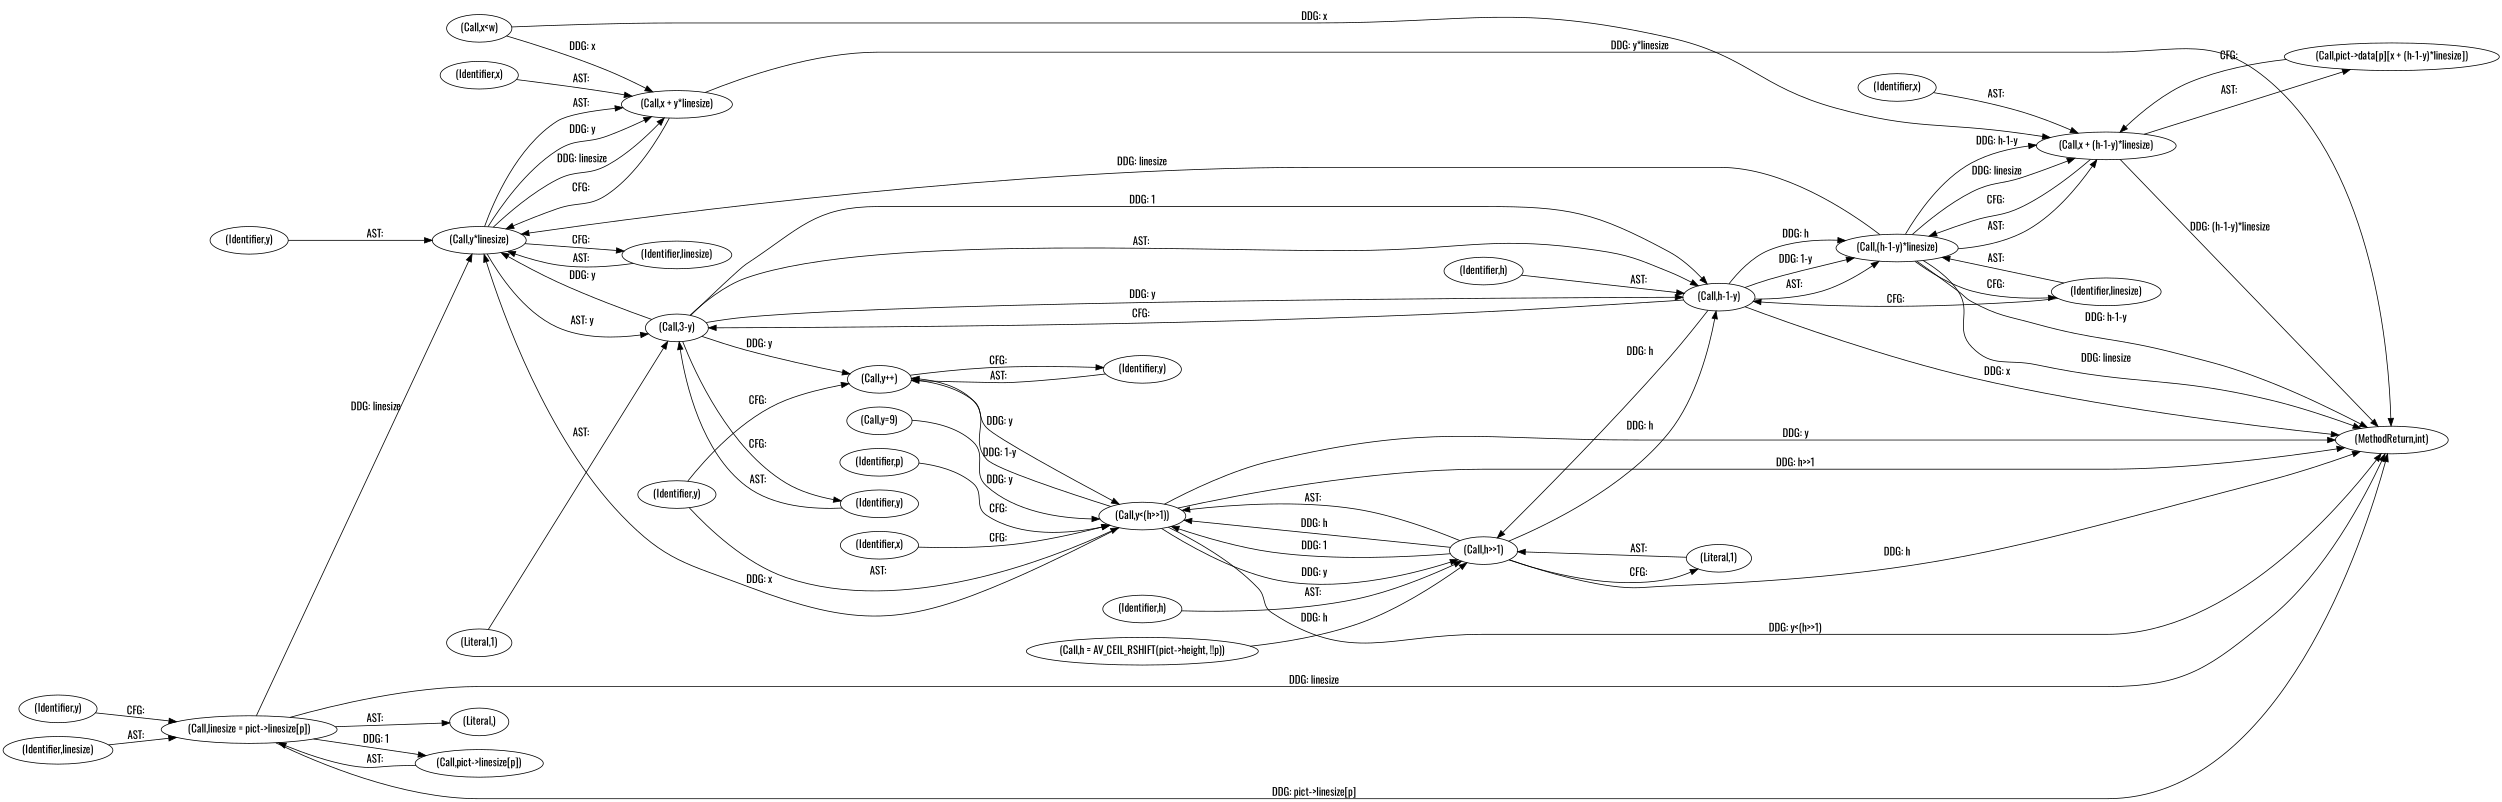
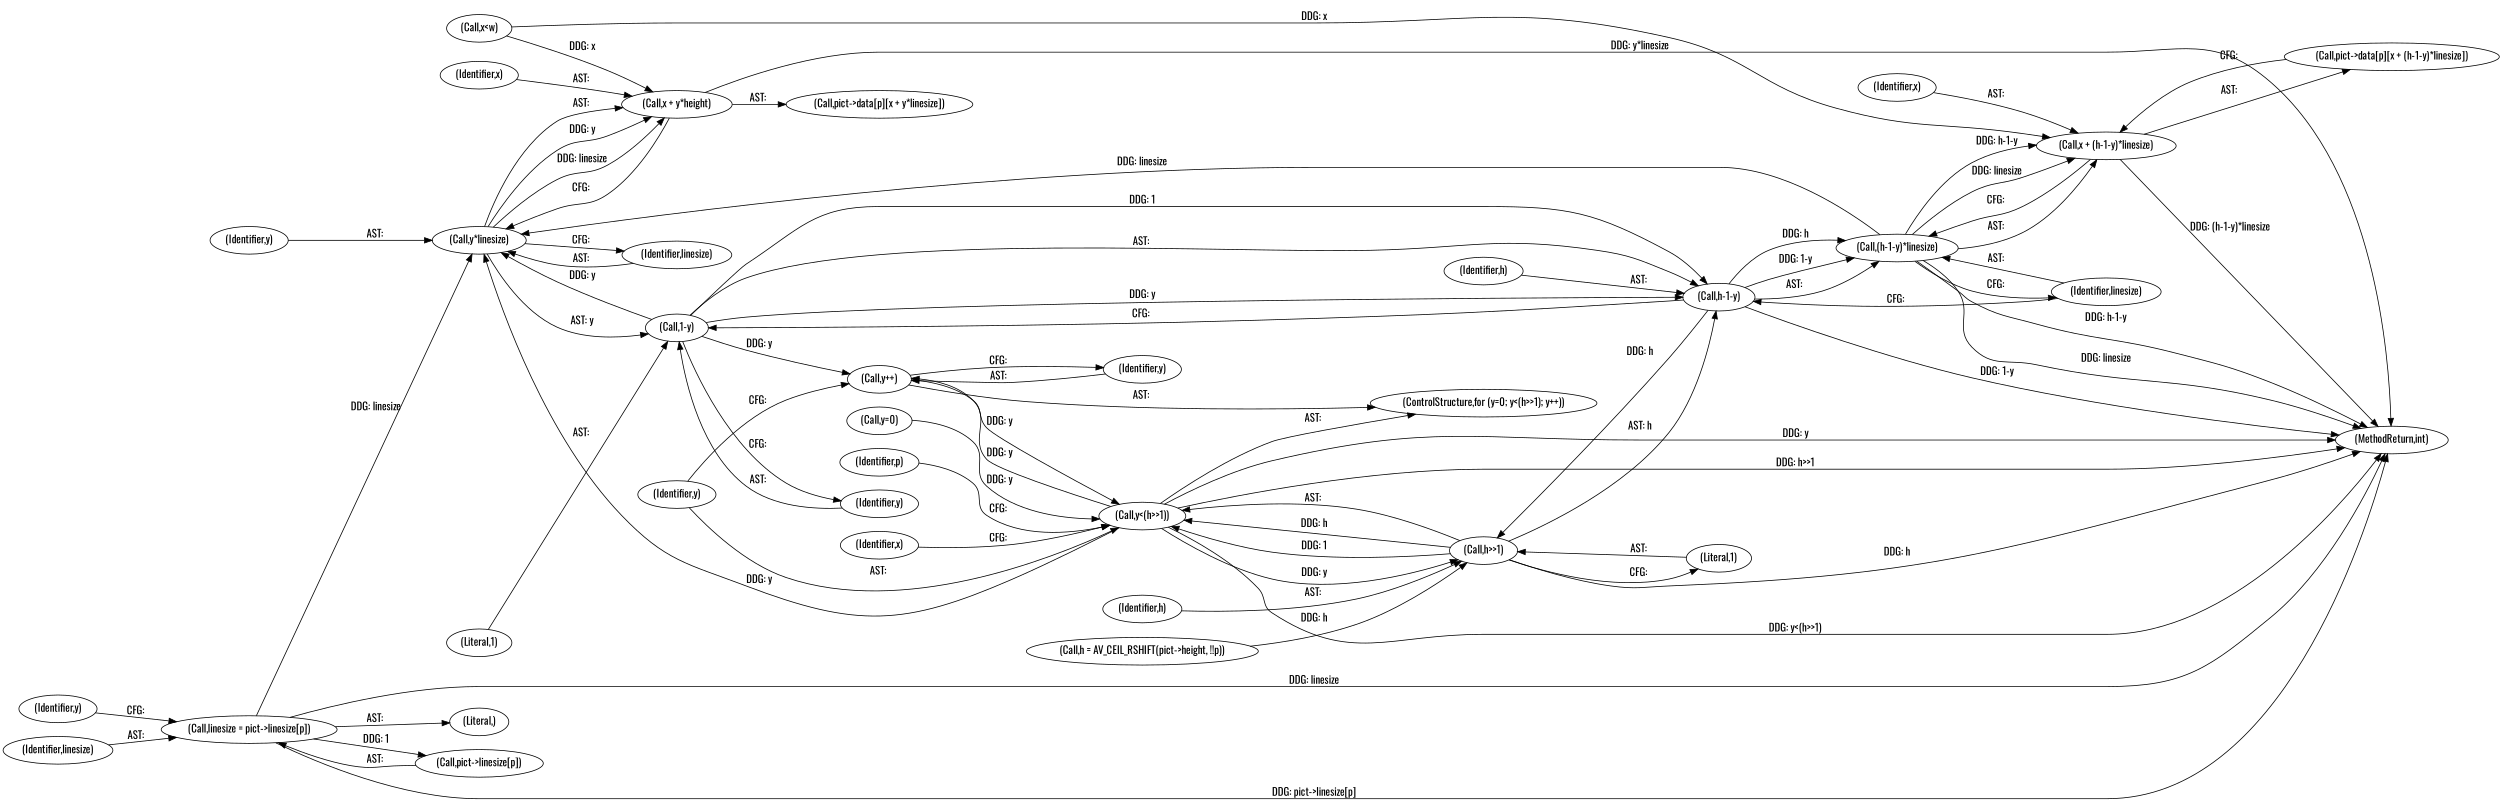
(677, 104) -> (677, 104)
none -> (879, 104)
(677, 328) -> (677, 328)
(1997, 372) -> (1997, 372)
none -> (1484, 403)
(879, 421) -> (879, 421)
(1640, 427) -> (1640, 427)
(1000, 453) -> (1000, 453)
(759, 580) -> (759, 580)
